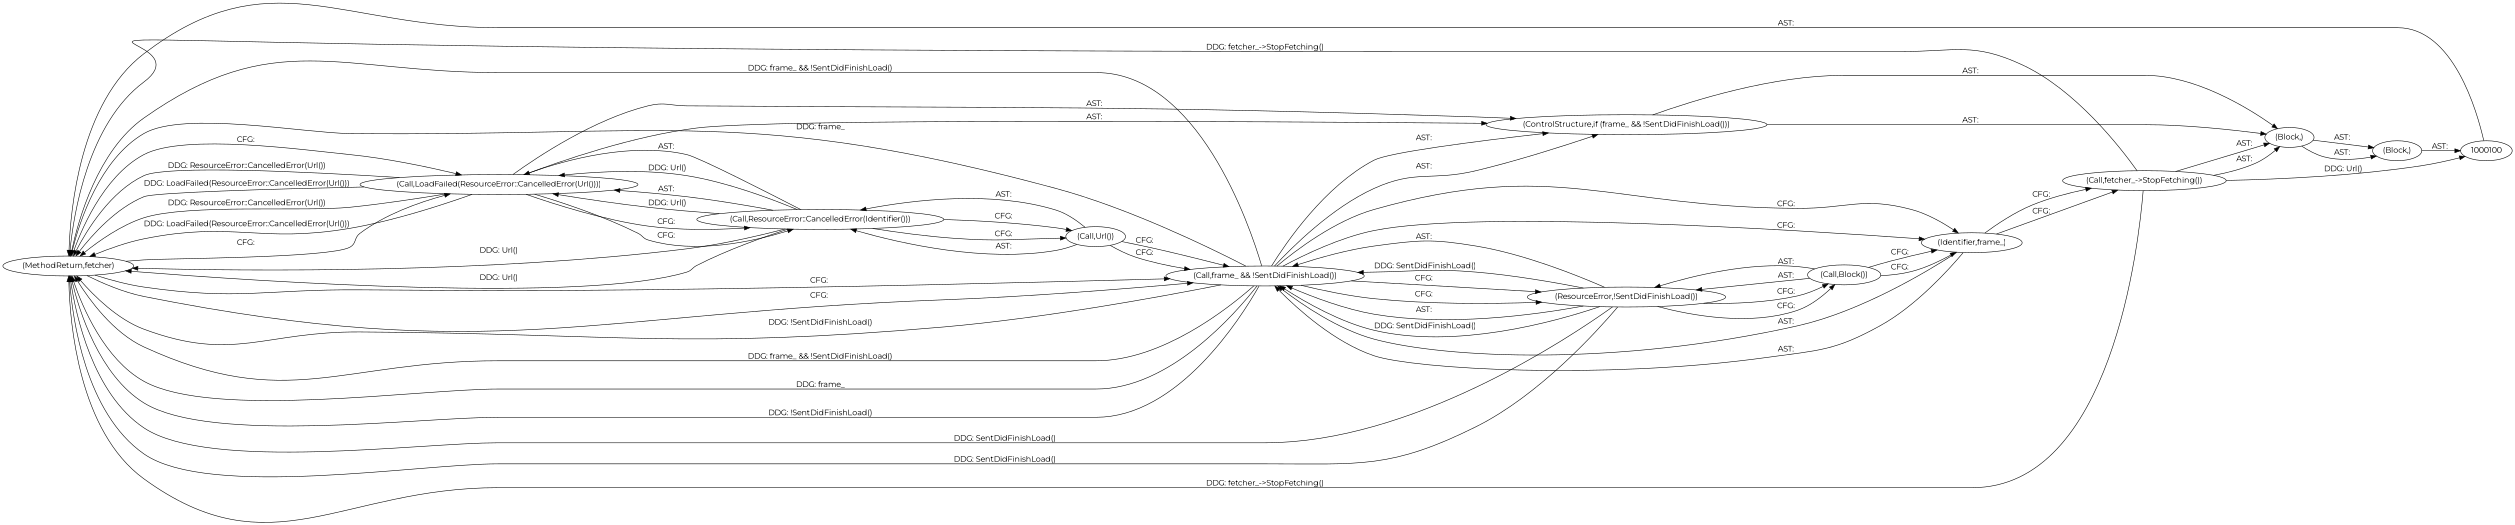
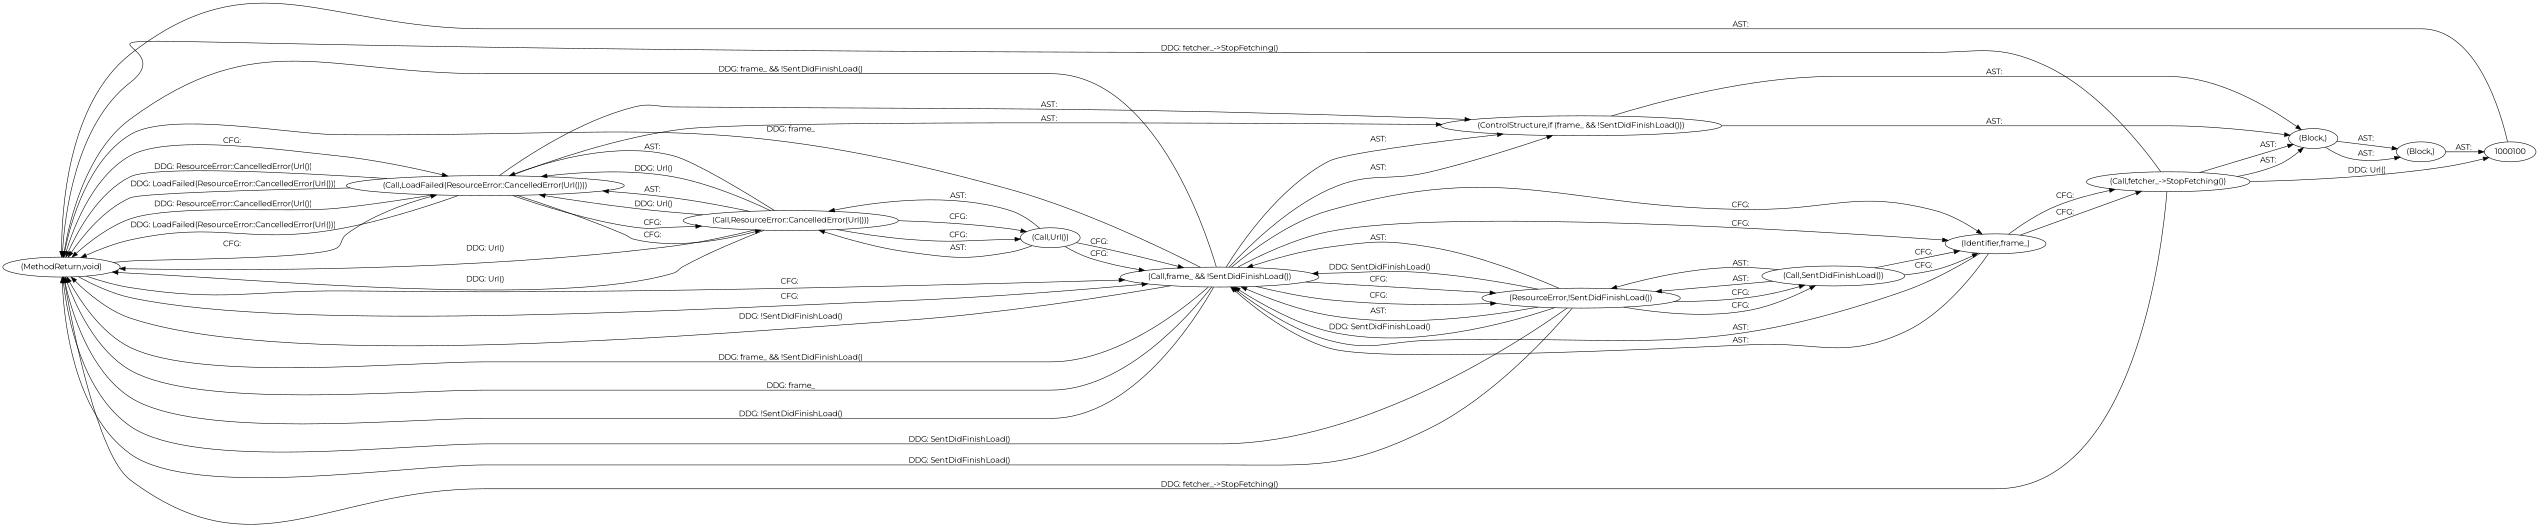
(820, 219) -> (791, 221)
(68, 266) -> (61, 267)
(1844, 275) -> (1833, 276)
